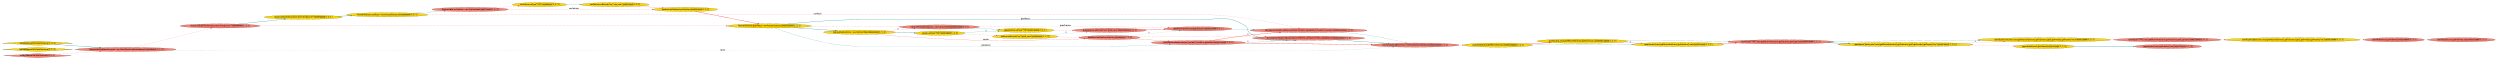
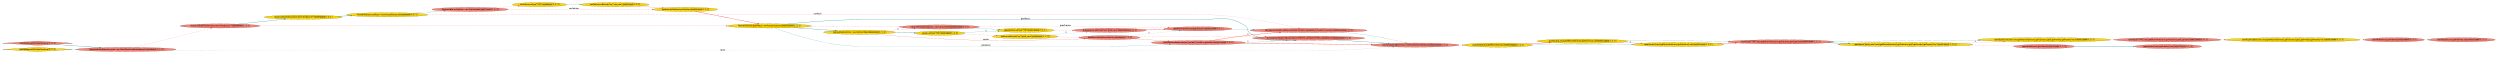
(38, 43) -> (38, 43)
(2044, 46) -> (2044, 46)
(38, 56) -> none
